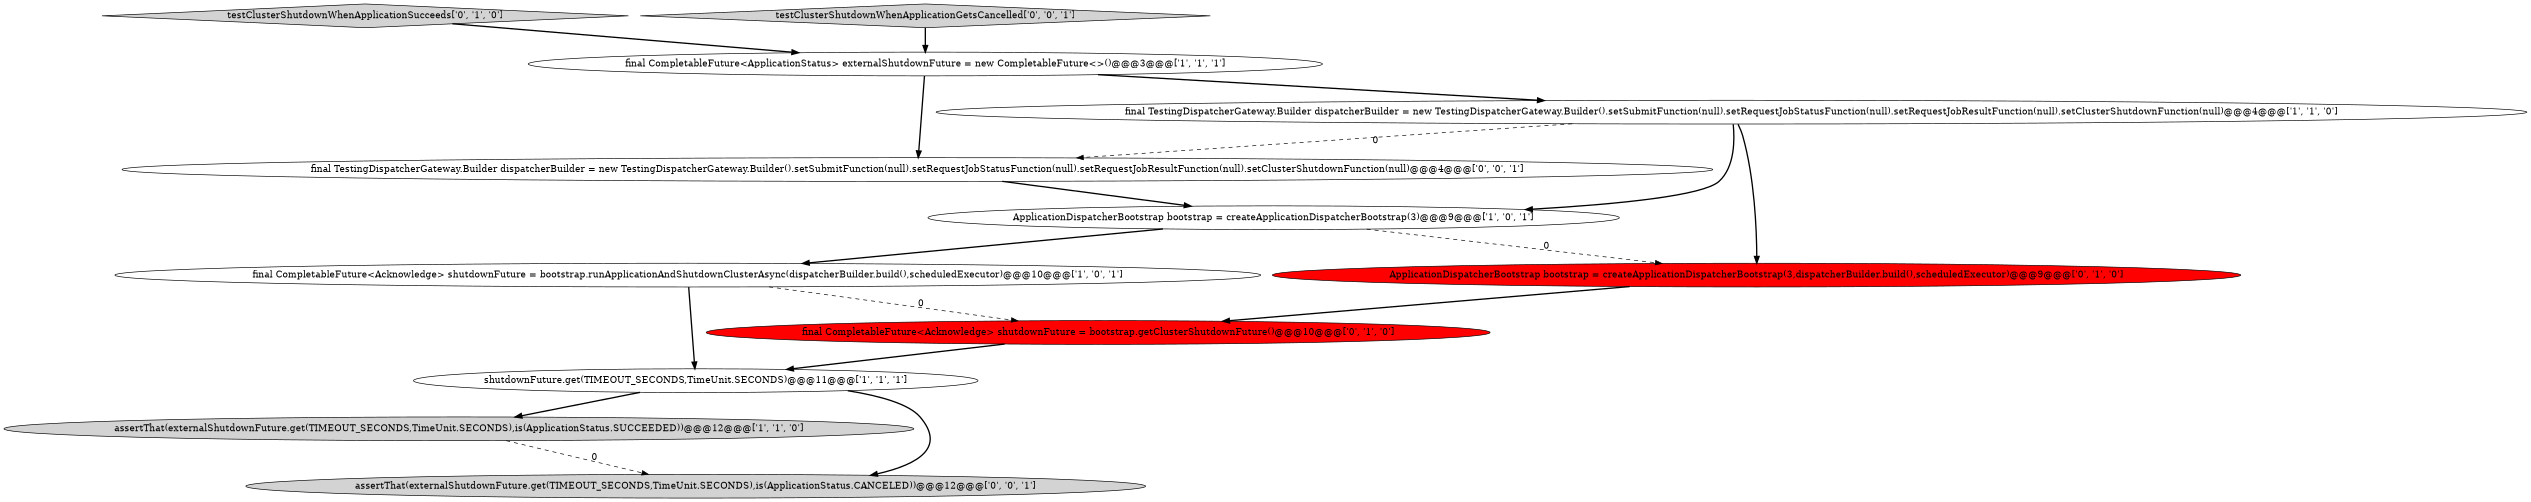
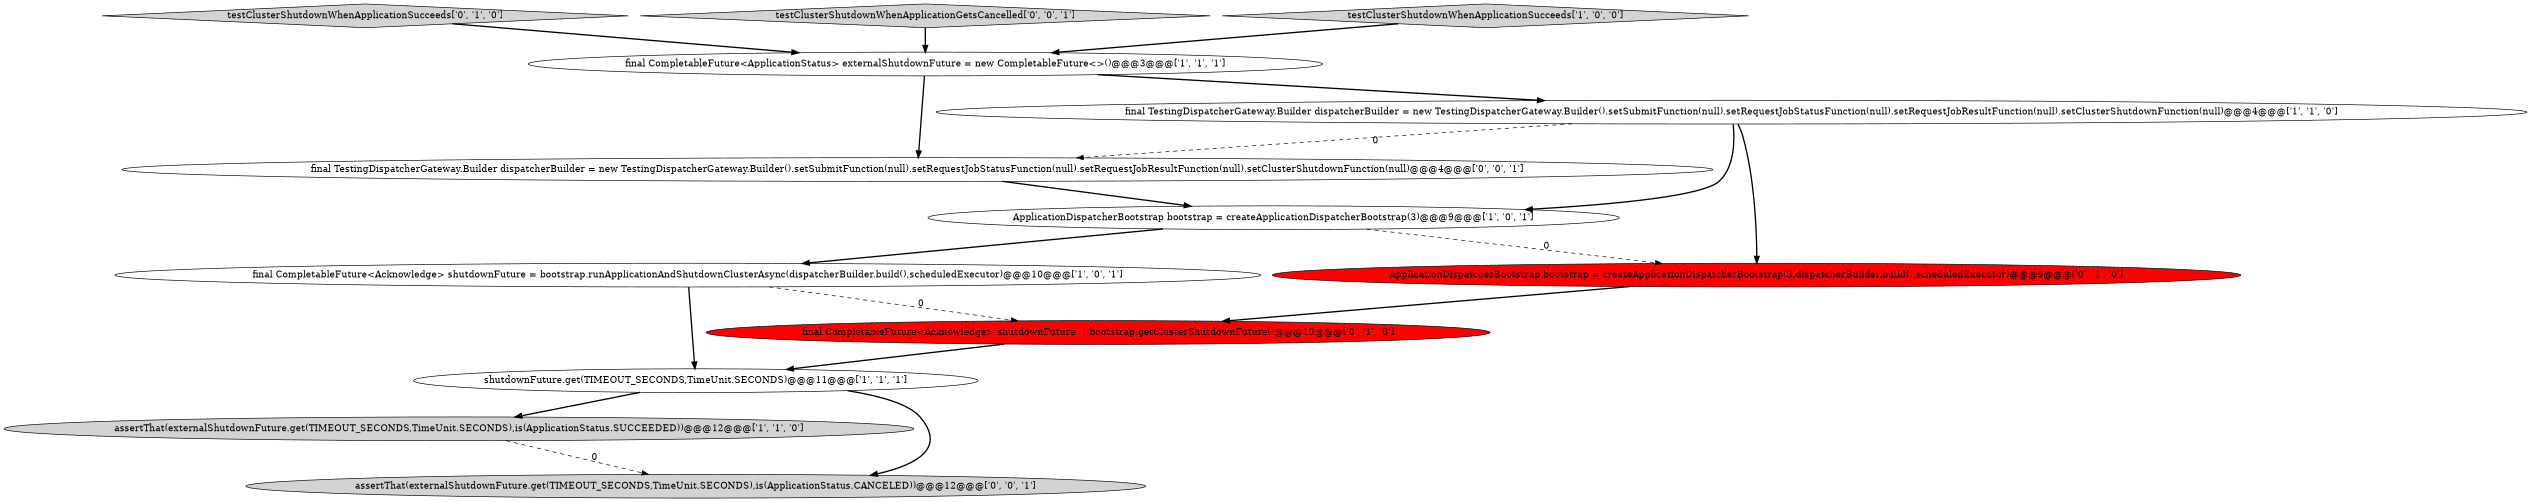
none -> (1485, 16)
